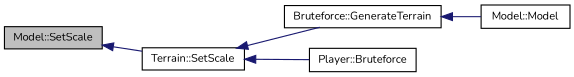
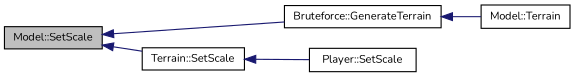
(526, 17) -> (526, 17)
(284, 36) -> (199, 28)
(363, 60) -> (363, 60)
